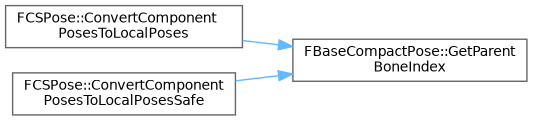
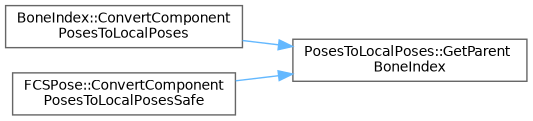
(124, 27) -> (124, 27)
(410, 60) -> (410, 60)
